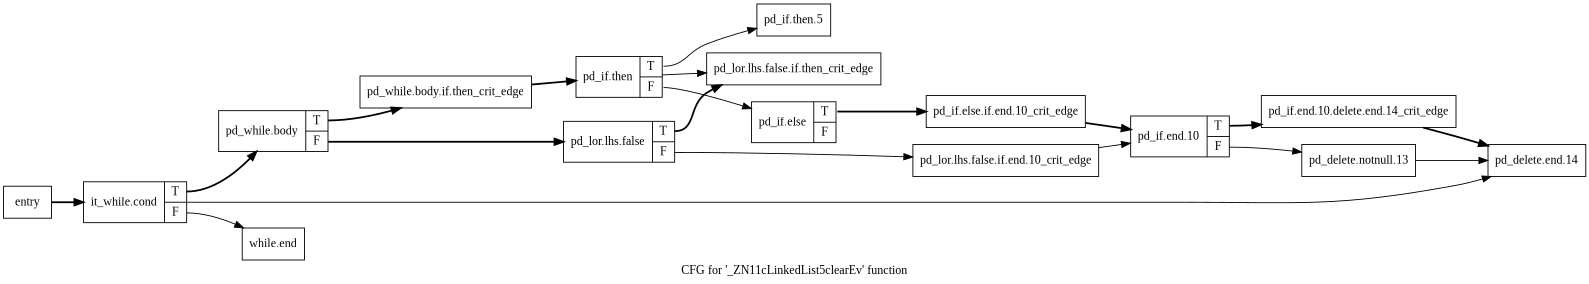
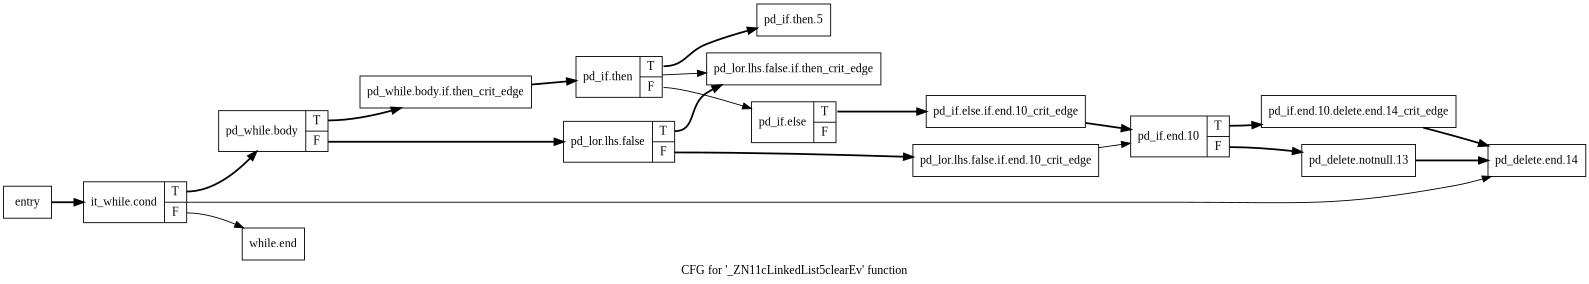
(704, 45) -> (704, 45)
(1261, 148) -> (1261, 148)
(789, 154) -> (789, 154)
(1447, 160) -> (1447, 160)
